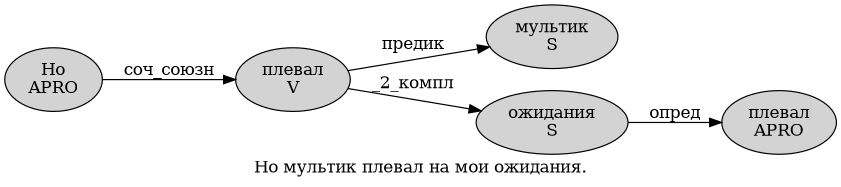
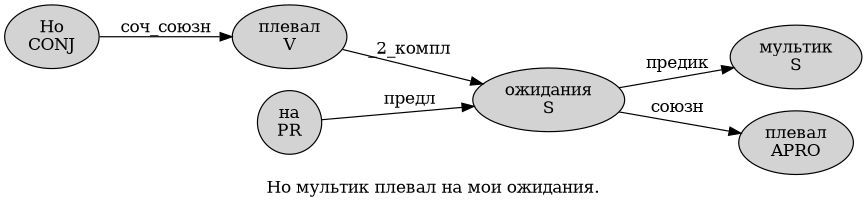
(413, 60) -> (670, 79)
(54, 80) -> (52, 37)
(675, 114) -> (677, 108)
none -> (290, 122)
